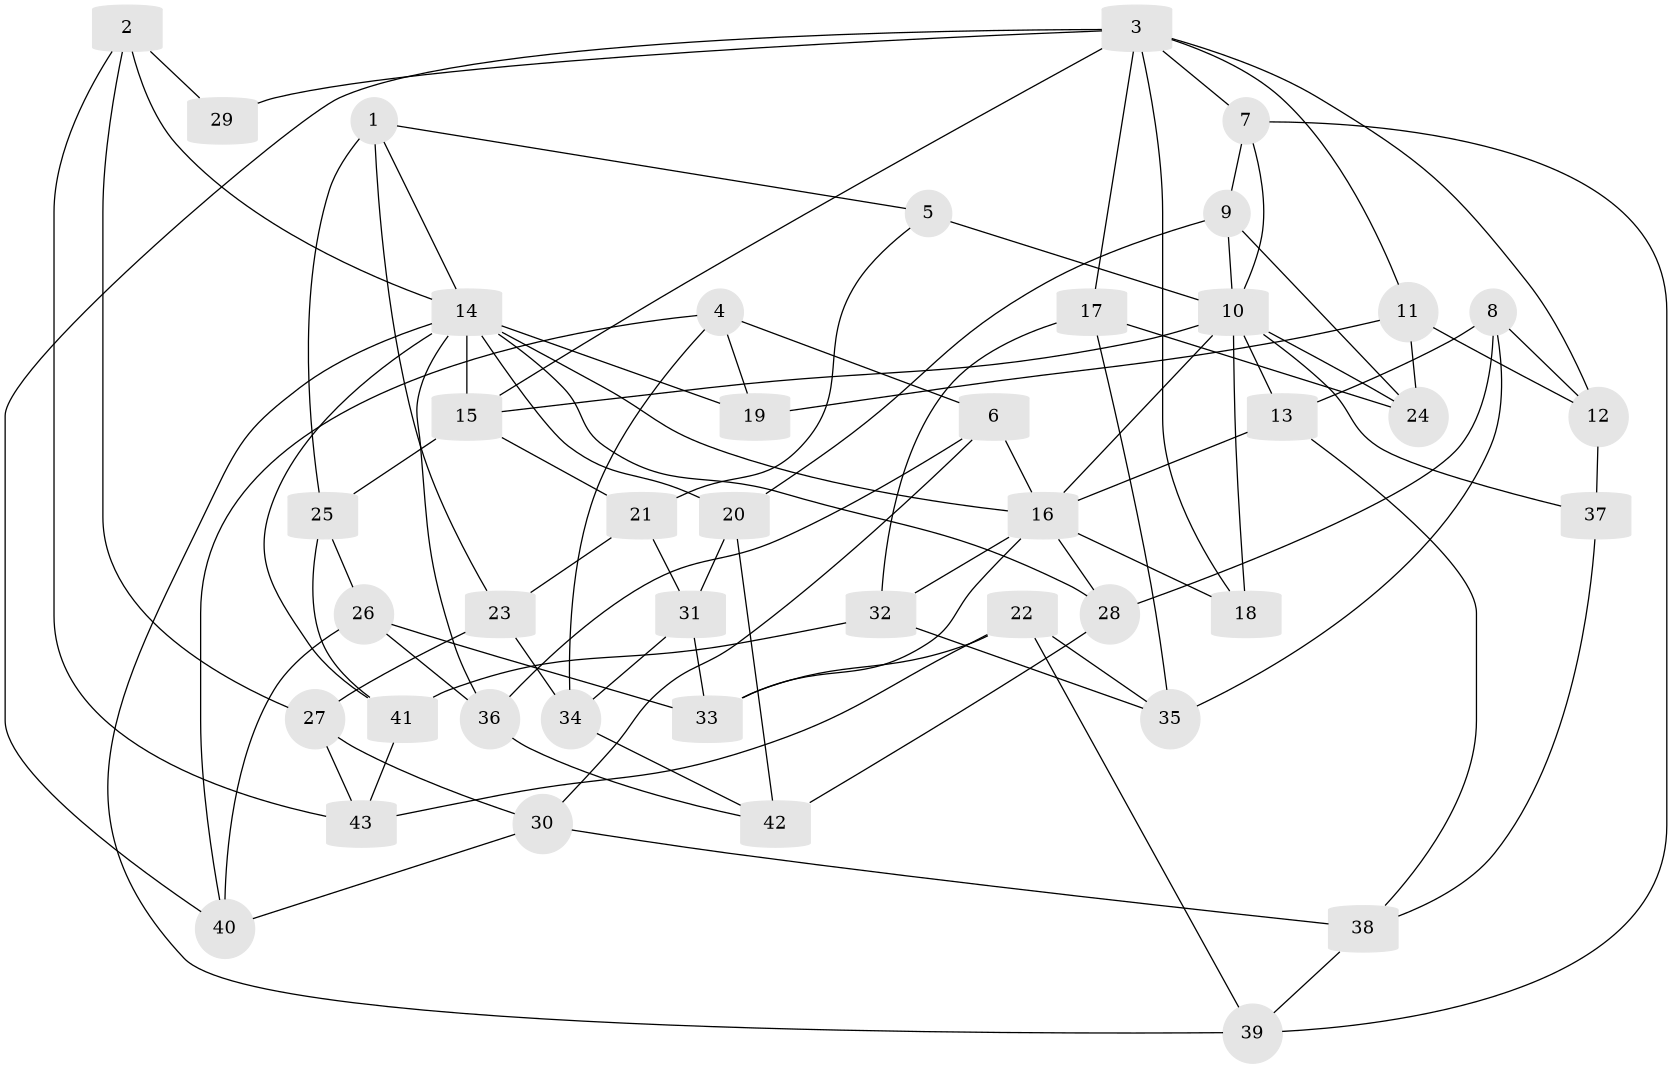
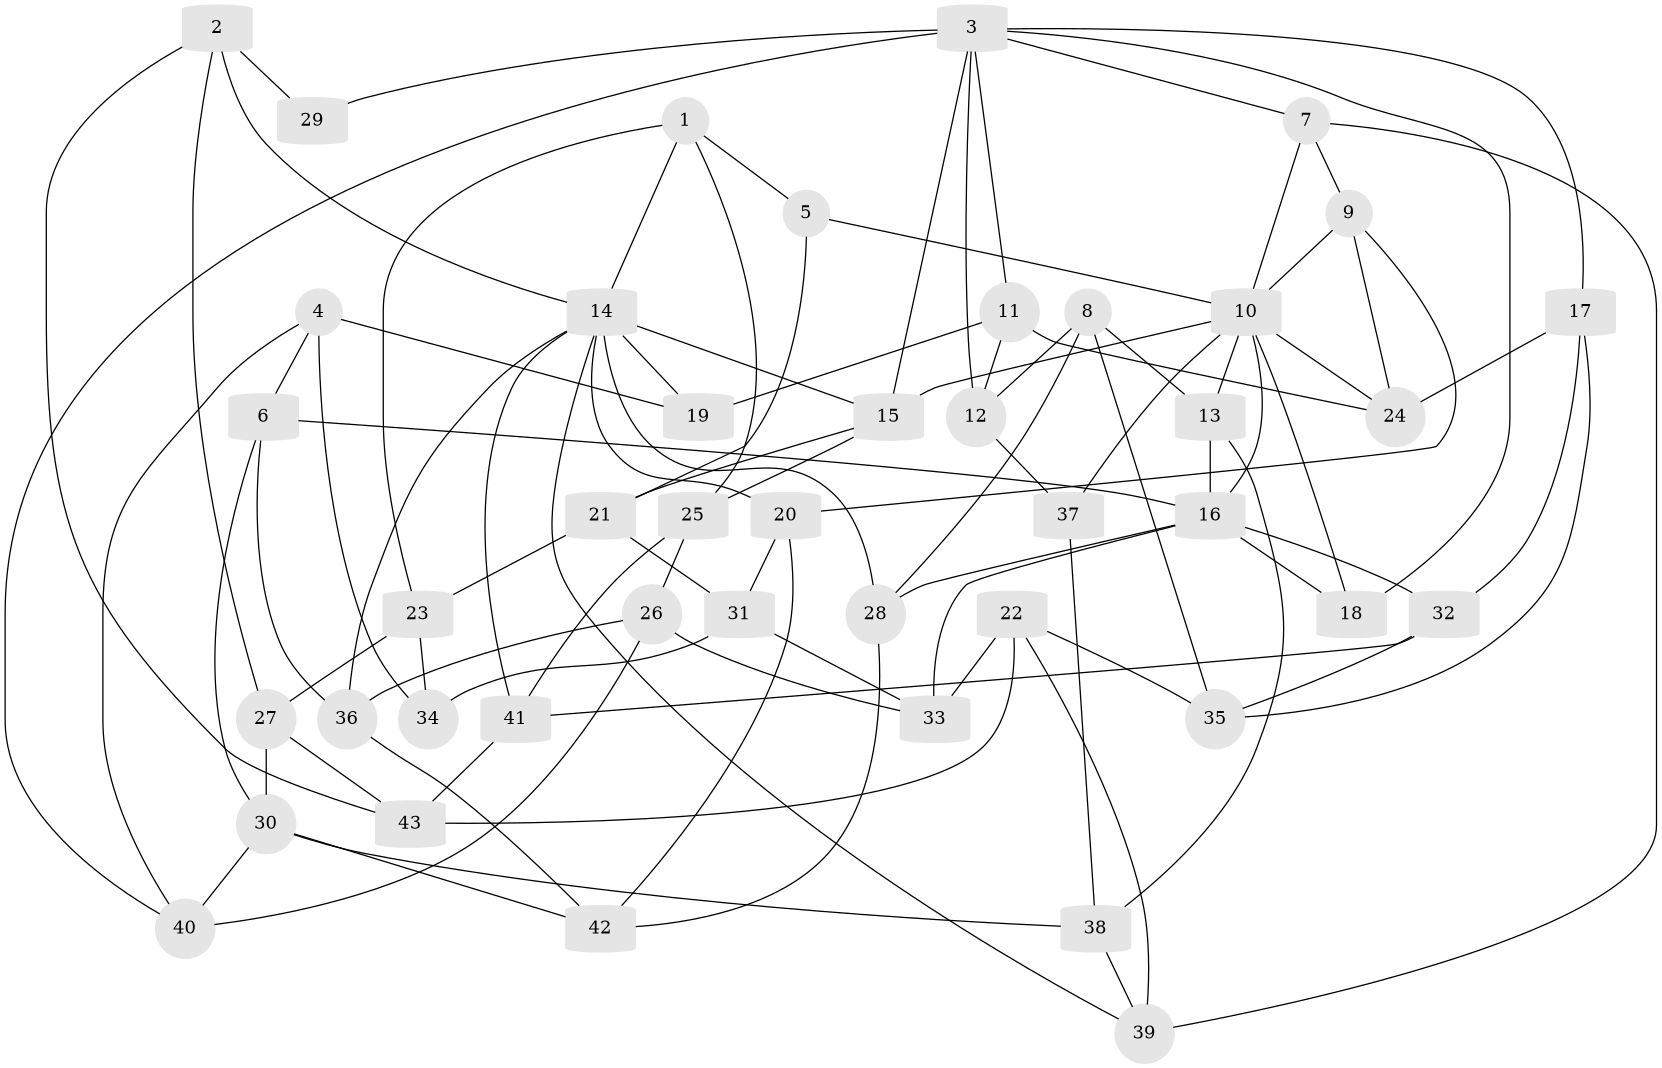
(742, 458) -> none
(658, 764) -> (437, 877)
